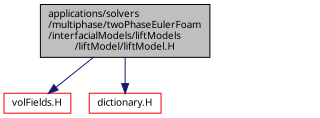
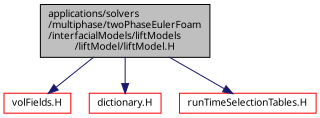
none -> (248, 103)
